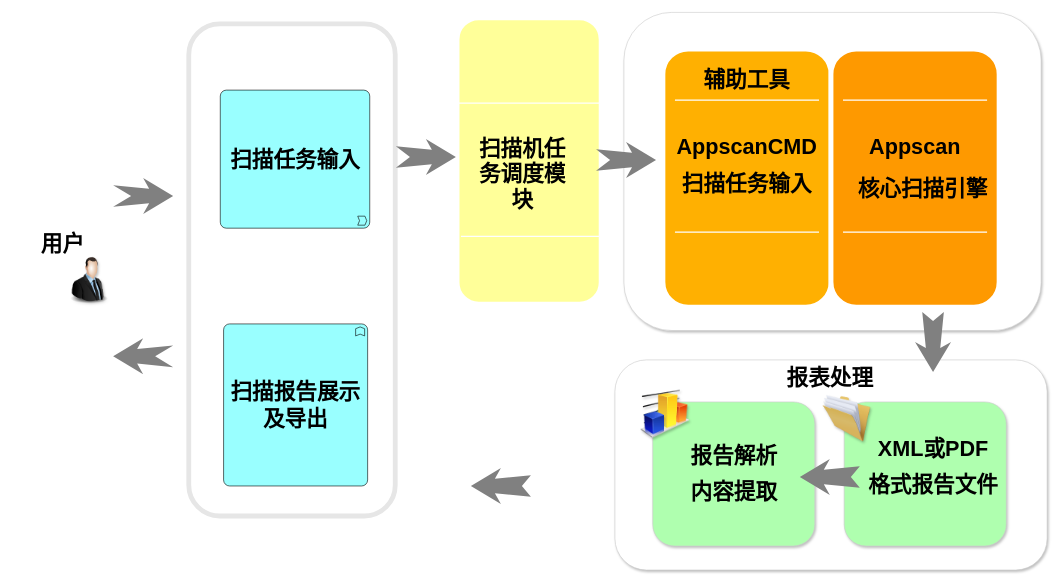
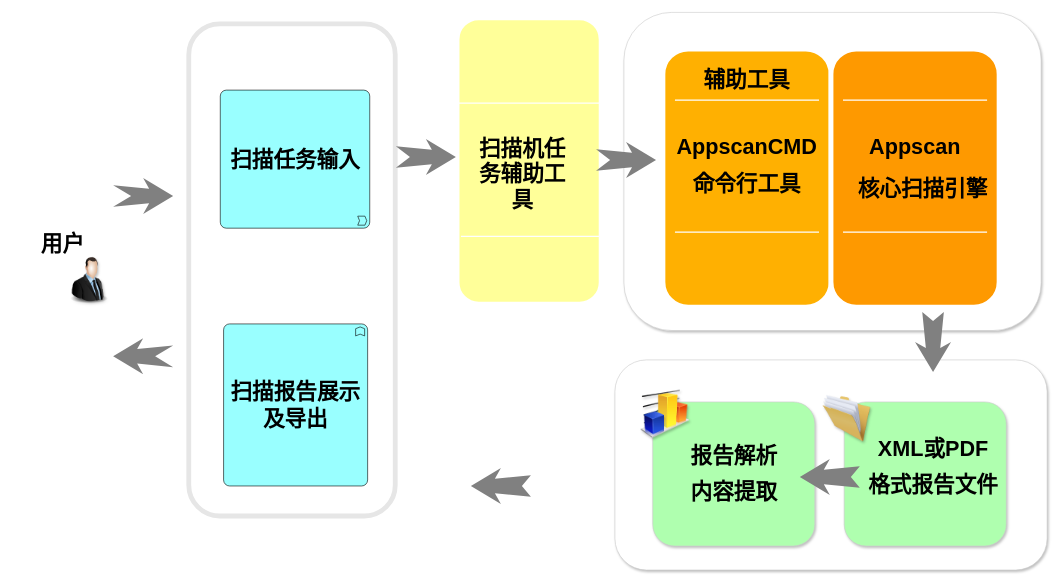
(747, 165) -> (747, 165)
(522, 189) -> (522, 189)
(830, 377) -> none
